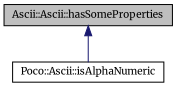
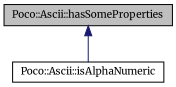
(88, 15) -> (88, 15)
